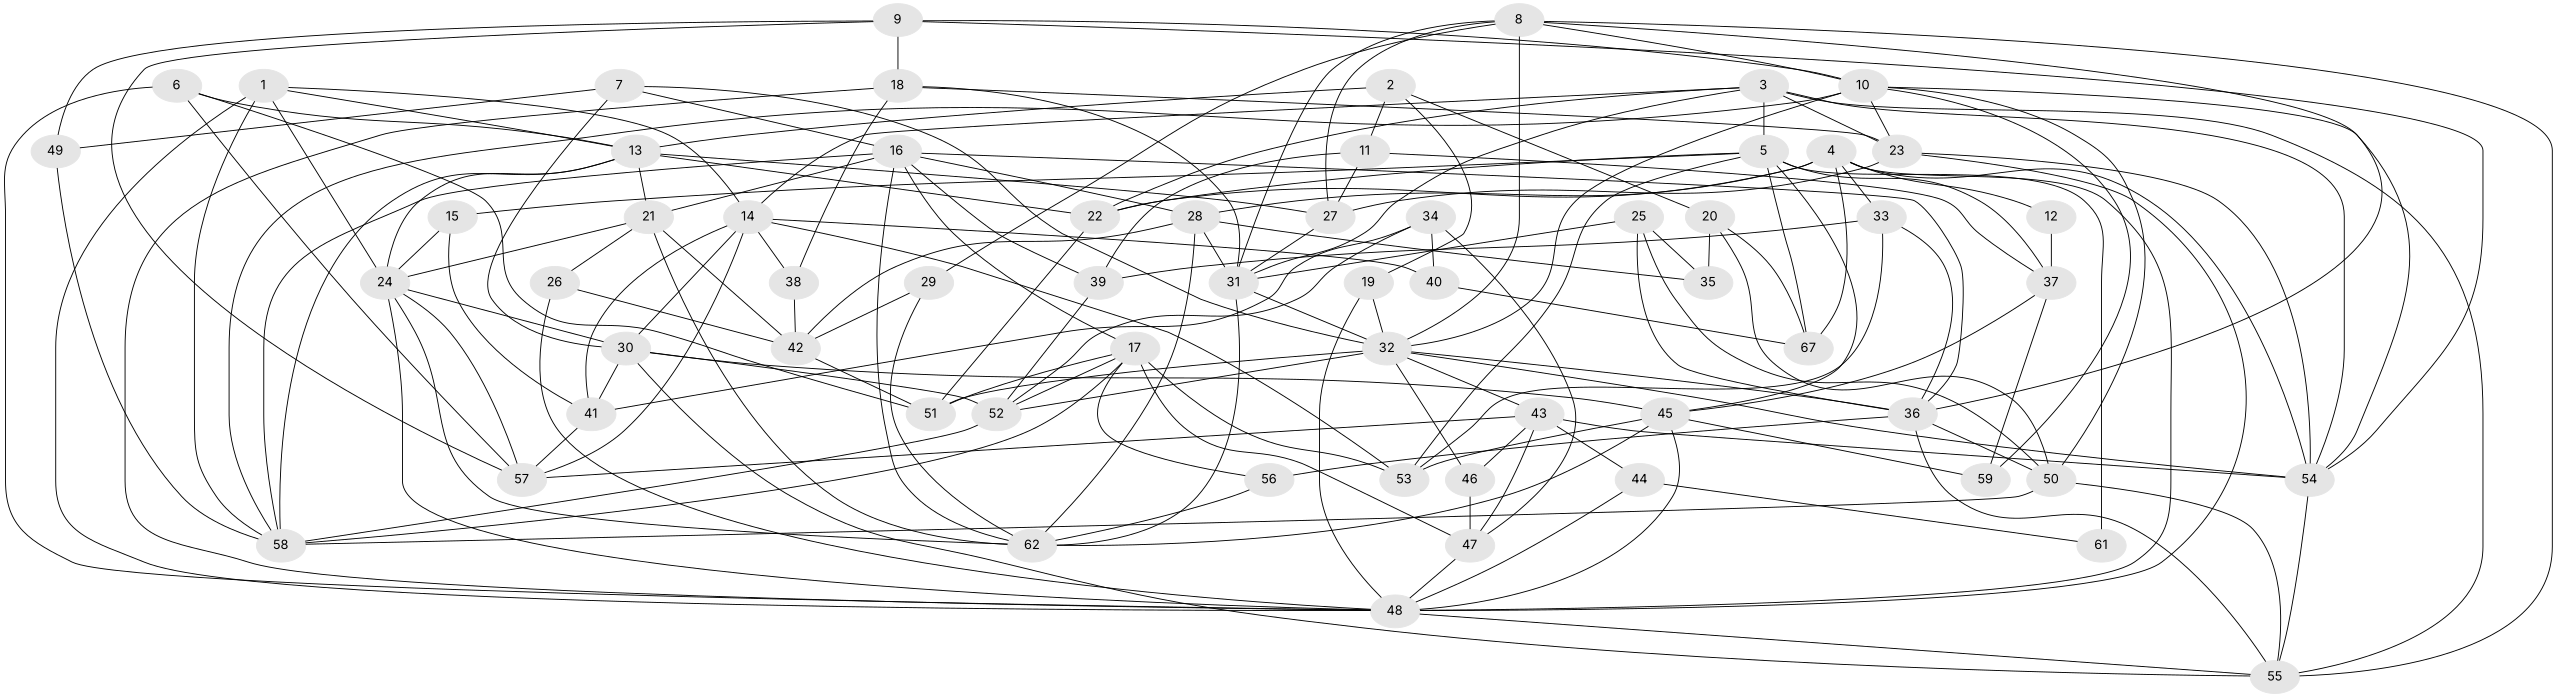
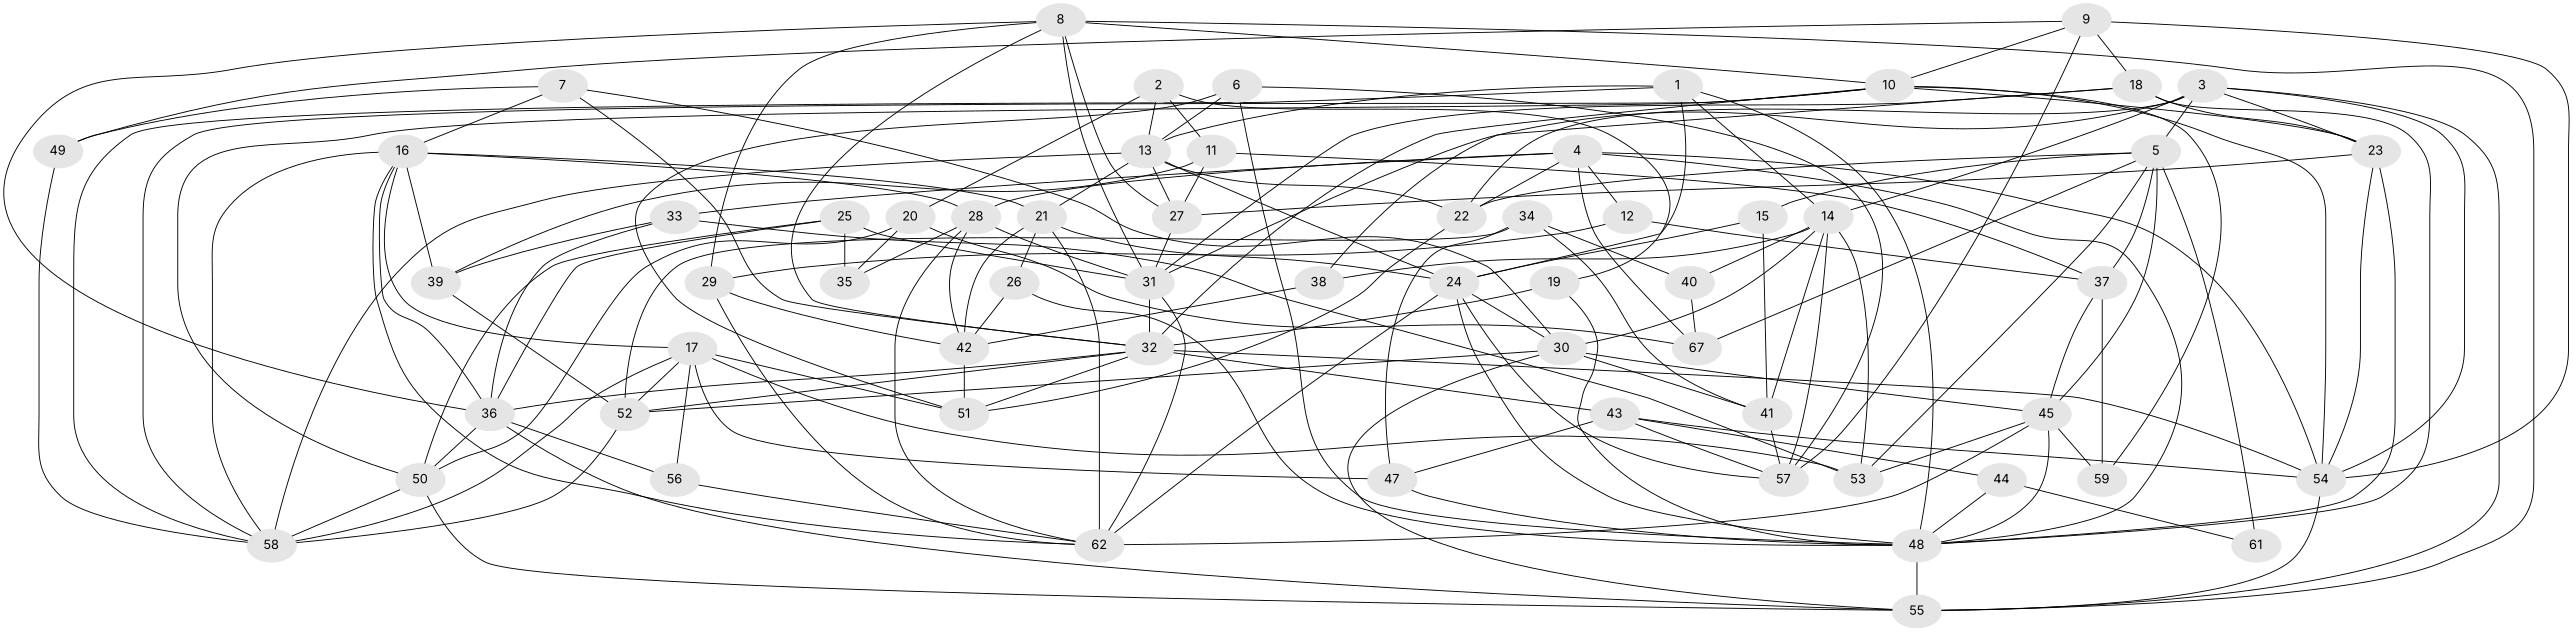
none -> (1148, 254)
(1470, 480) -> none
